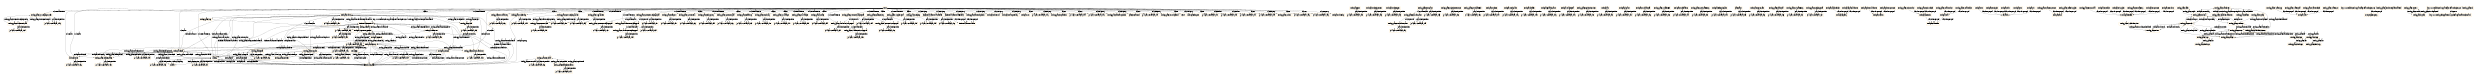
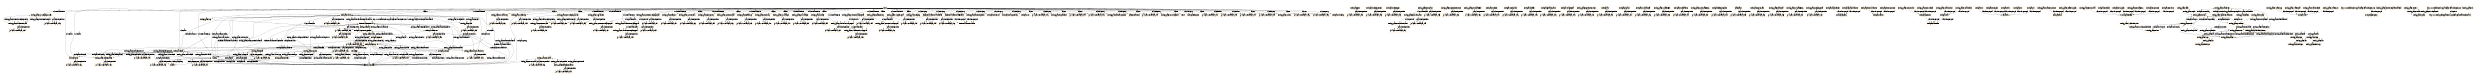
(319, 48) -> (319, 48)
